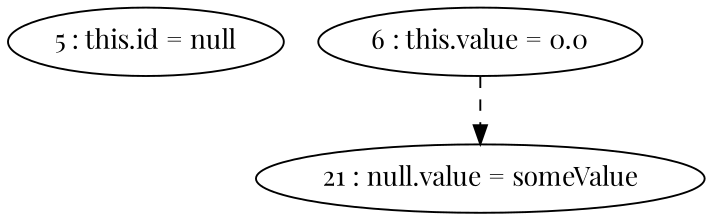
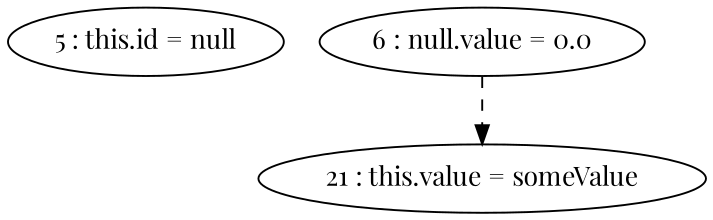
(480, 42) -> (482, 42)
(480, 179) -> (482, 179)
